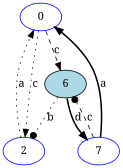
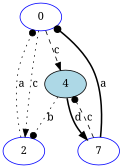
(96, 78) -> (96, 78)
(66, 84) -> (66, 84)
(17, 86) -> (17, 86)
